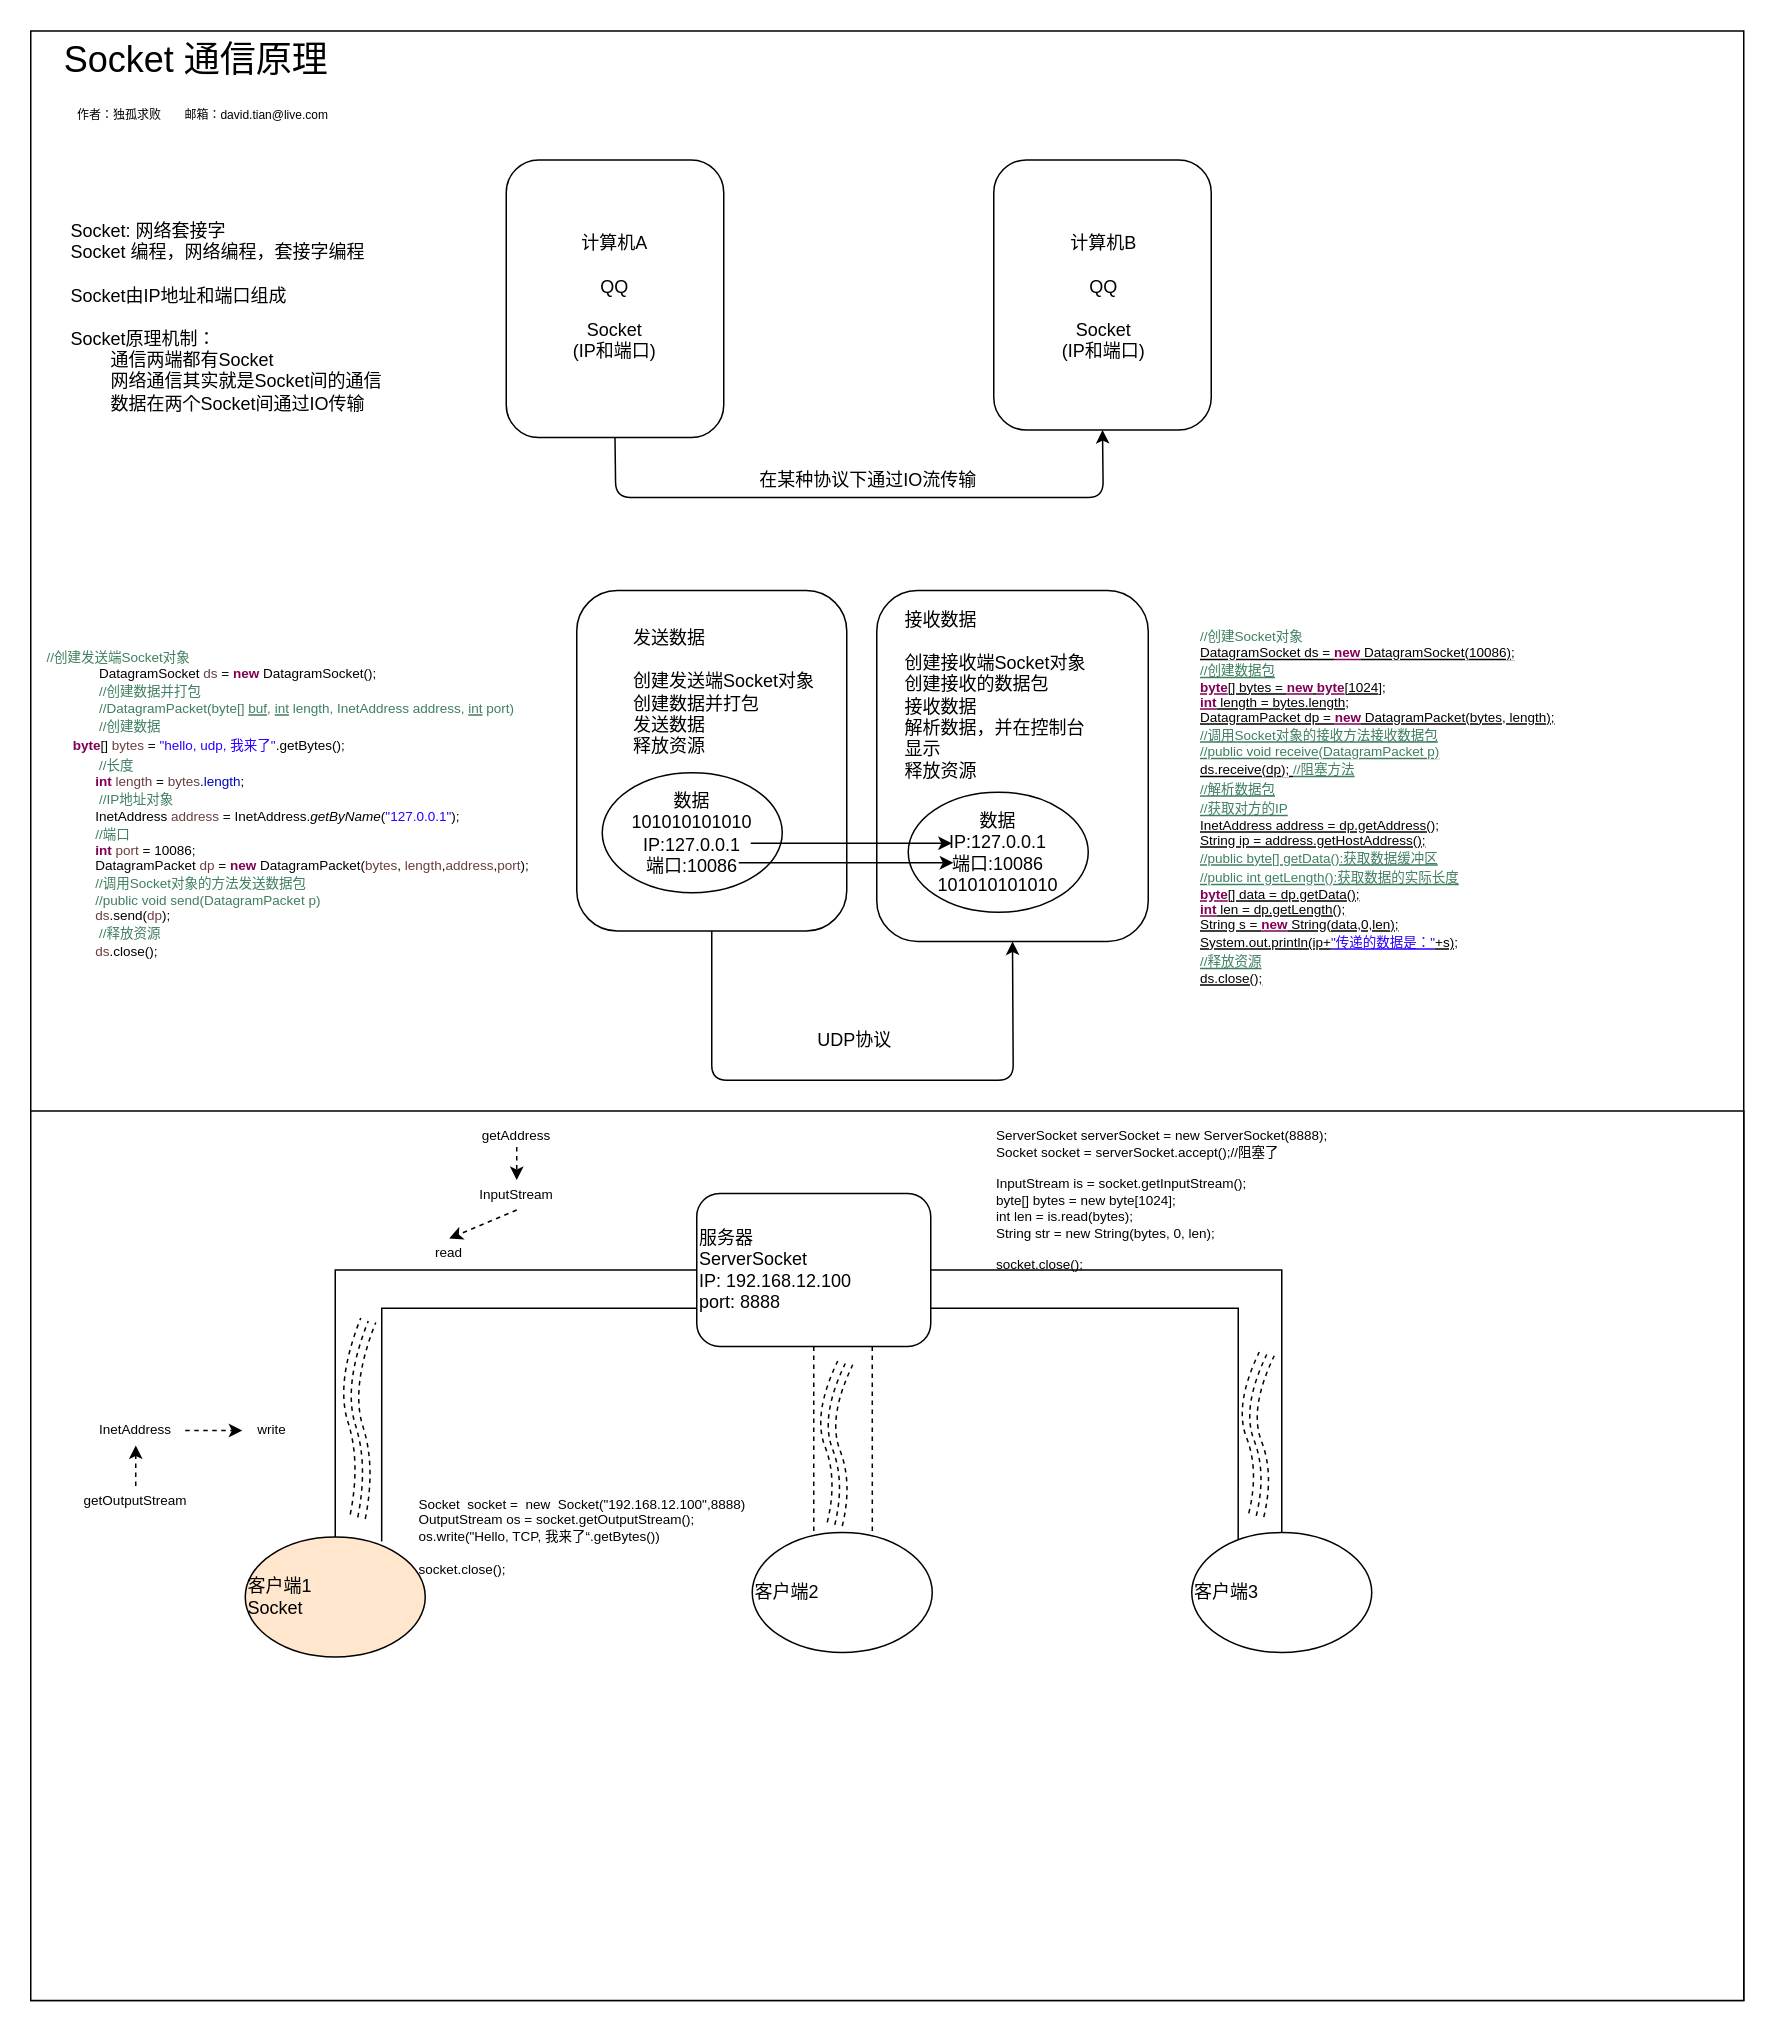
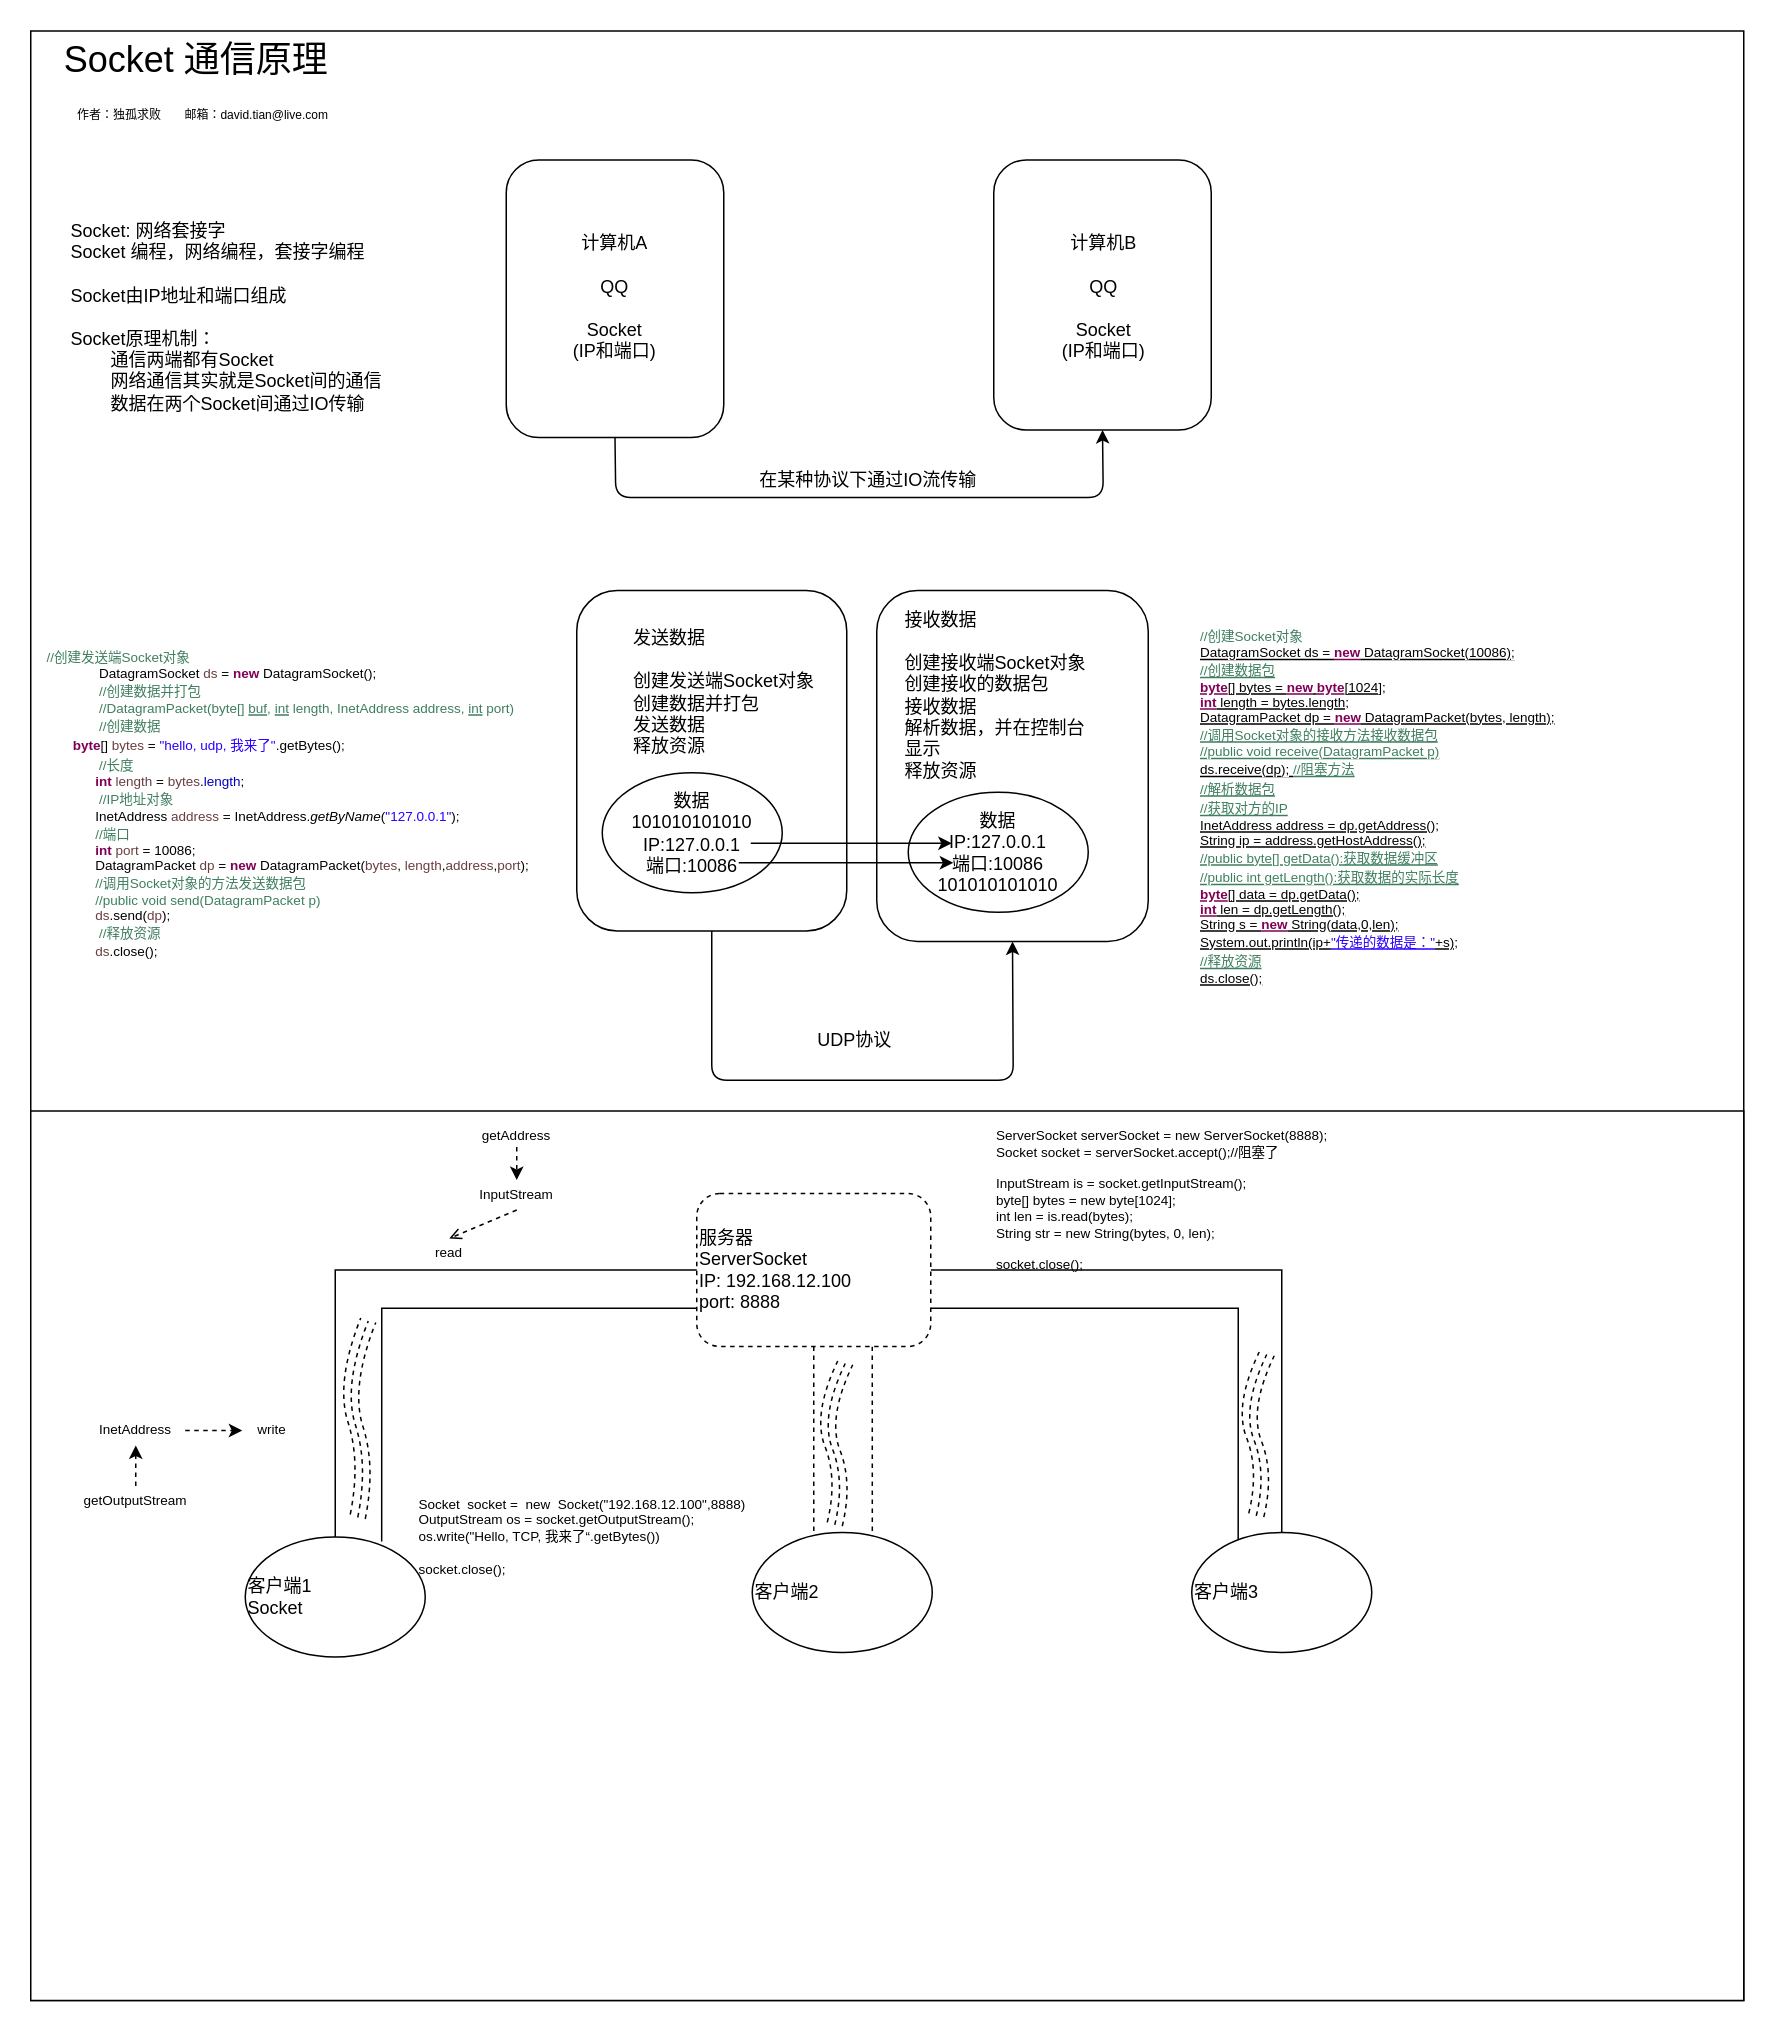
(460, 1234) -> (457, 1235)
(814, 1270) -> (814, 1270)
(335, 1597) -> (335, 1597)
